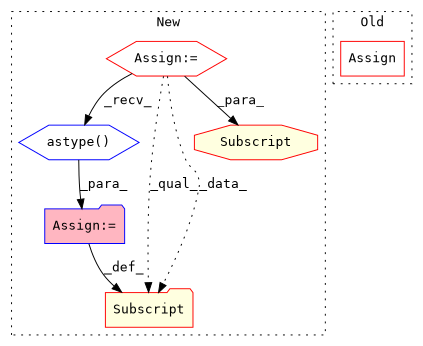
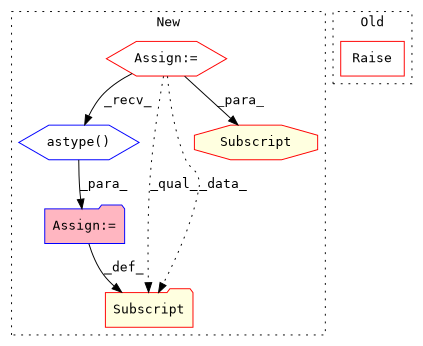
(372, 59) -> (372, 59)
